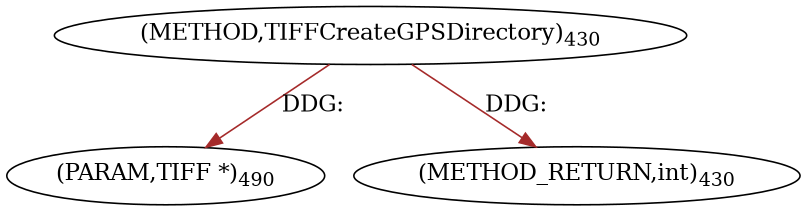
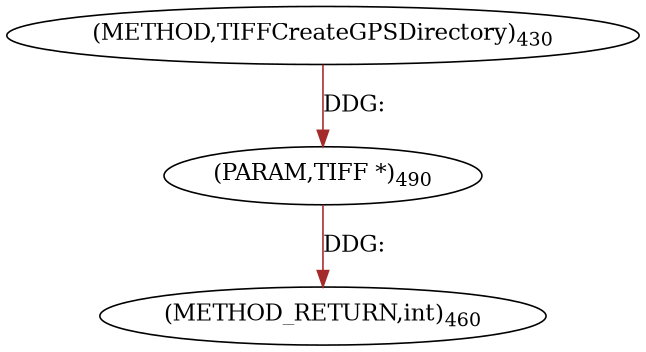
(467, 101) -> (323, 238)
(717, 173) -> (463, 314)
